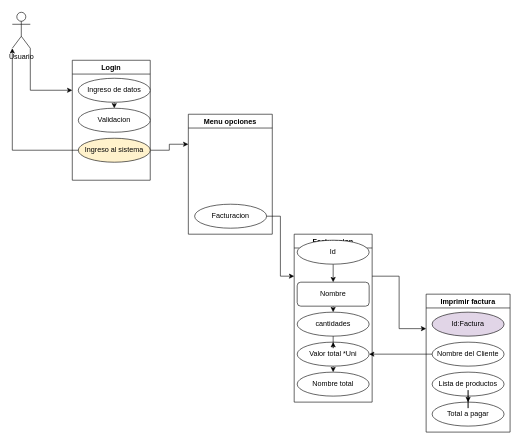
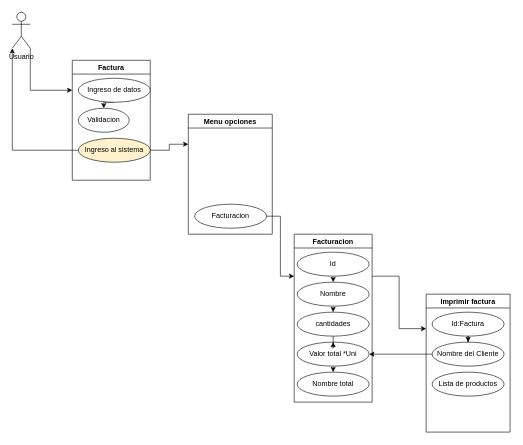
(111, 68) -> (111, 68)
(114, 120) -> (104, 120)
(333, 252) -> (333, 264)
(333, 294) -> (333, 294)
(468, 324) -> (468, 324)
none -> (468, 339)
(468, 401) -> none
(468, 414) -> none
